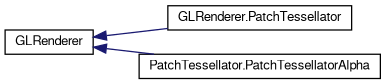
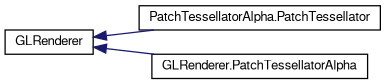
(260, 18) -> (260, 18)
(260, 66) -> (260, 66)
